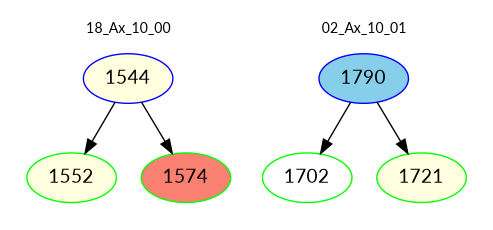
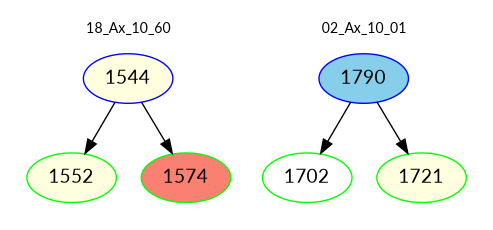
(129, 30) -> (129, 30)
